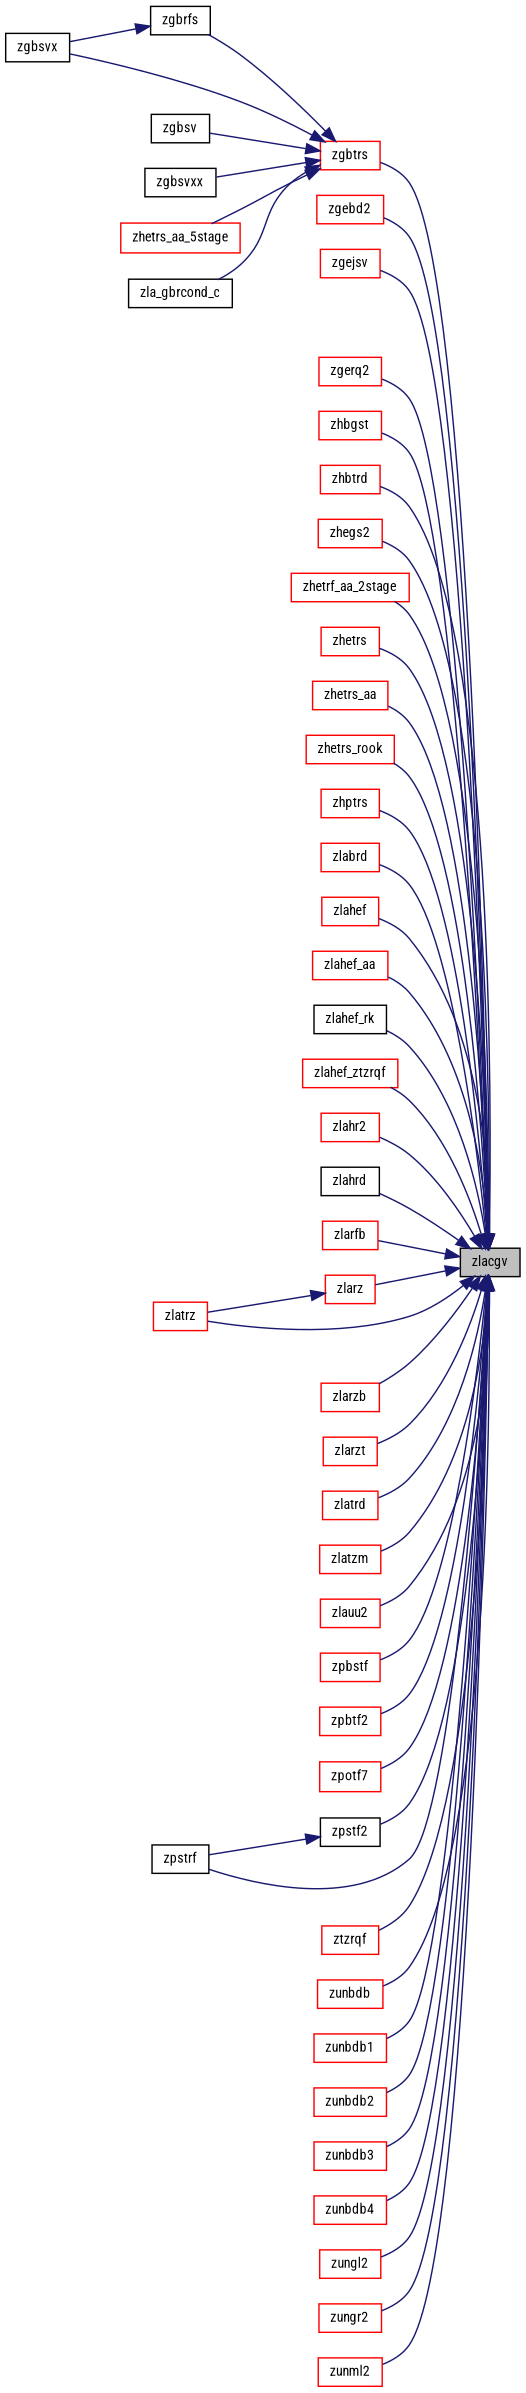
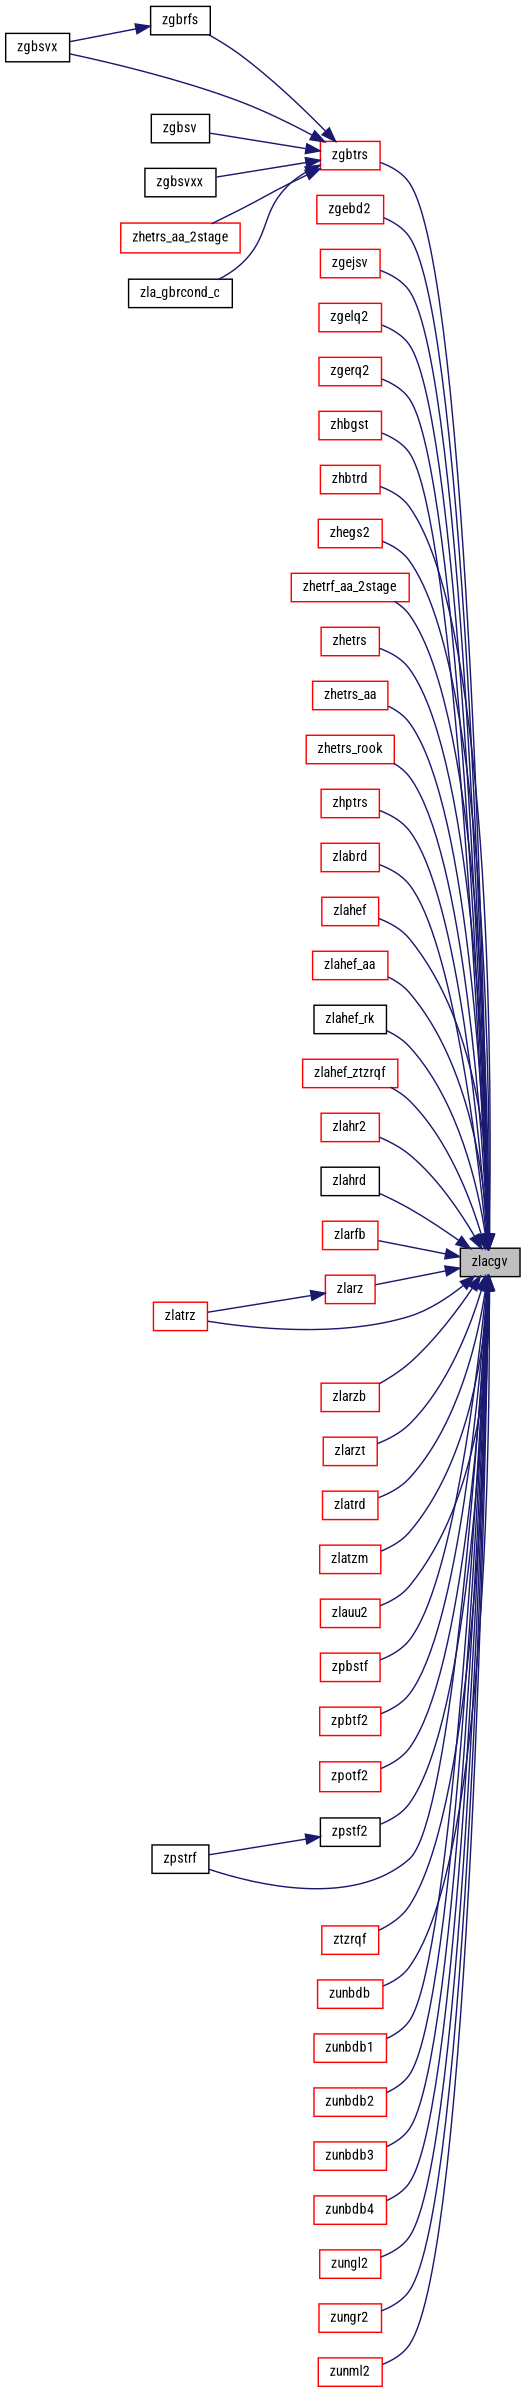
(180, 238) -> (180, 238)
none -> (350, 318)
(350, 1777) -> (350, 1777)
